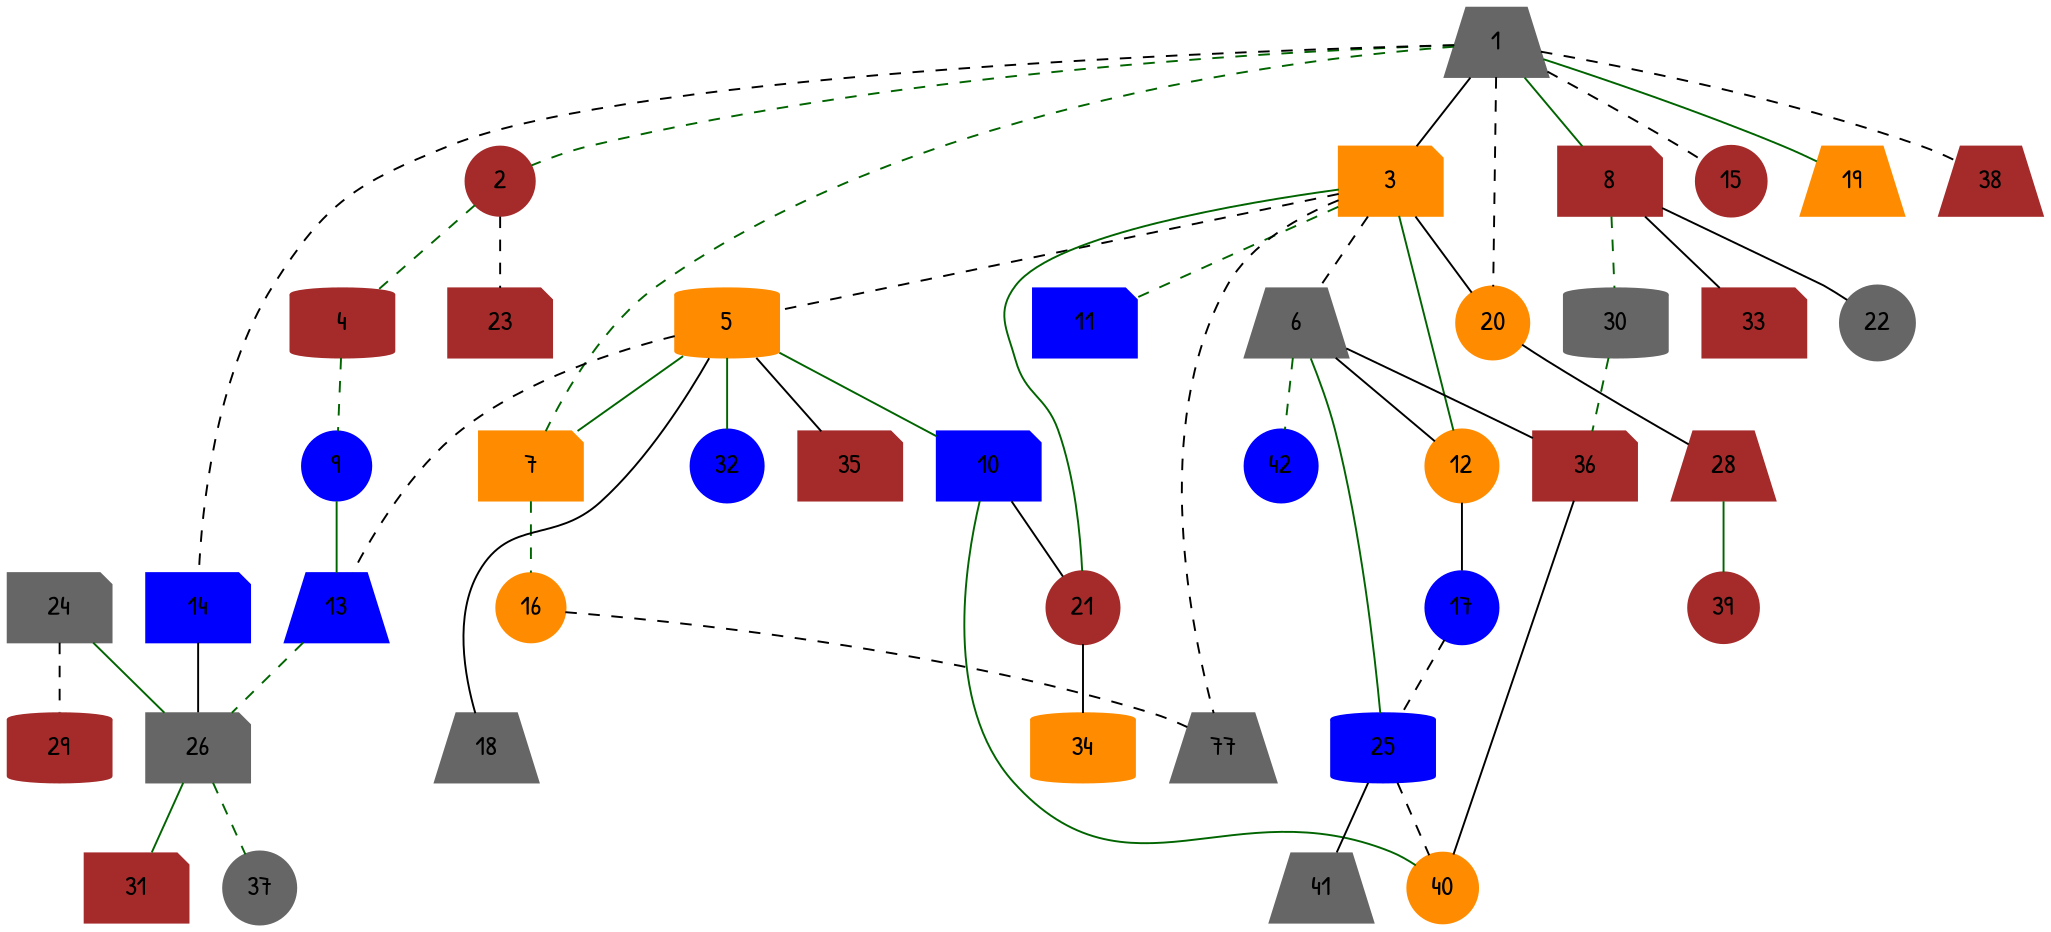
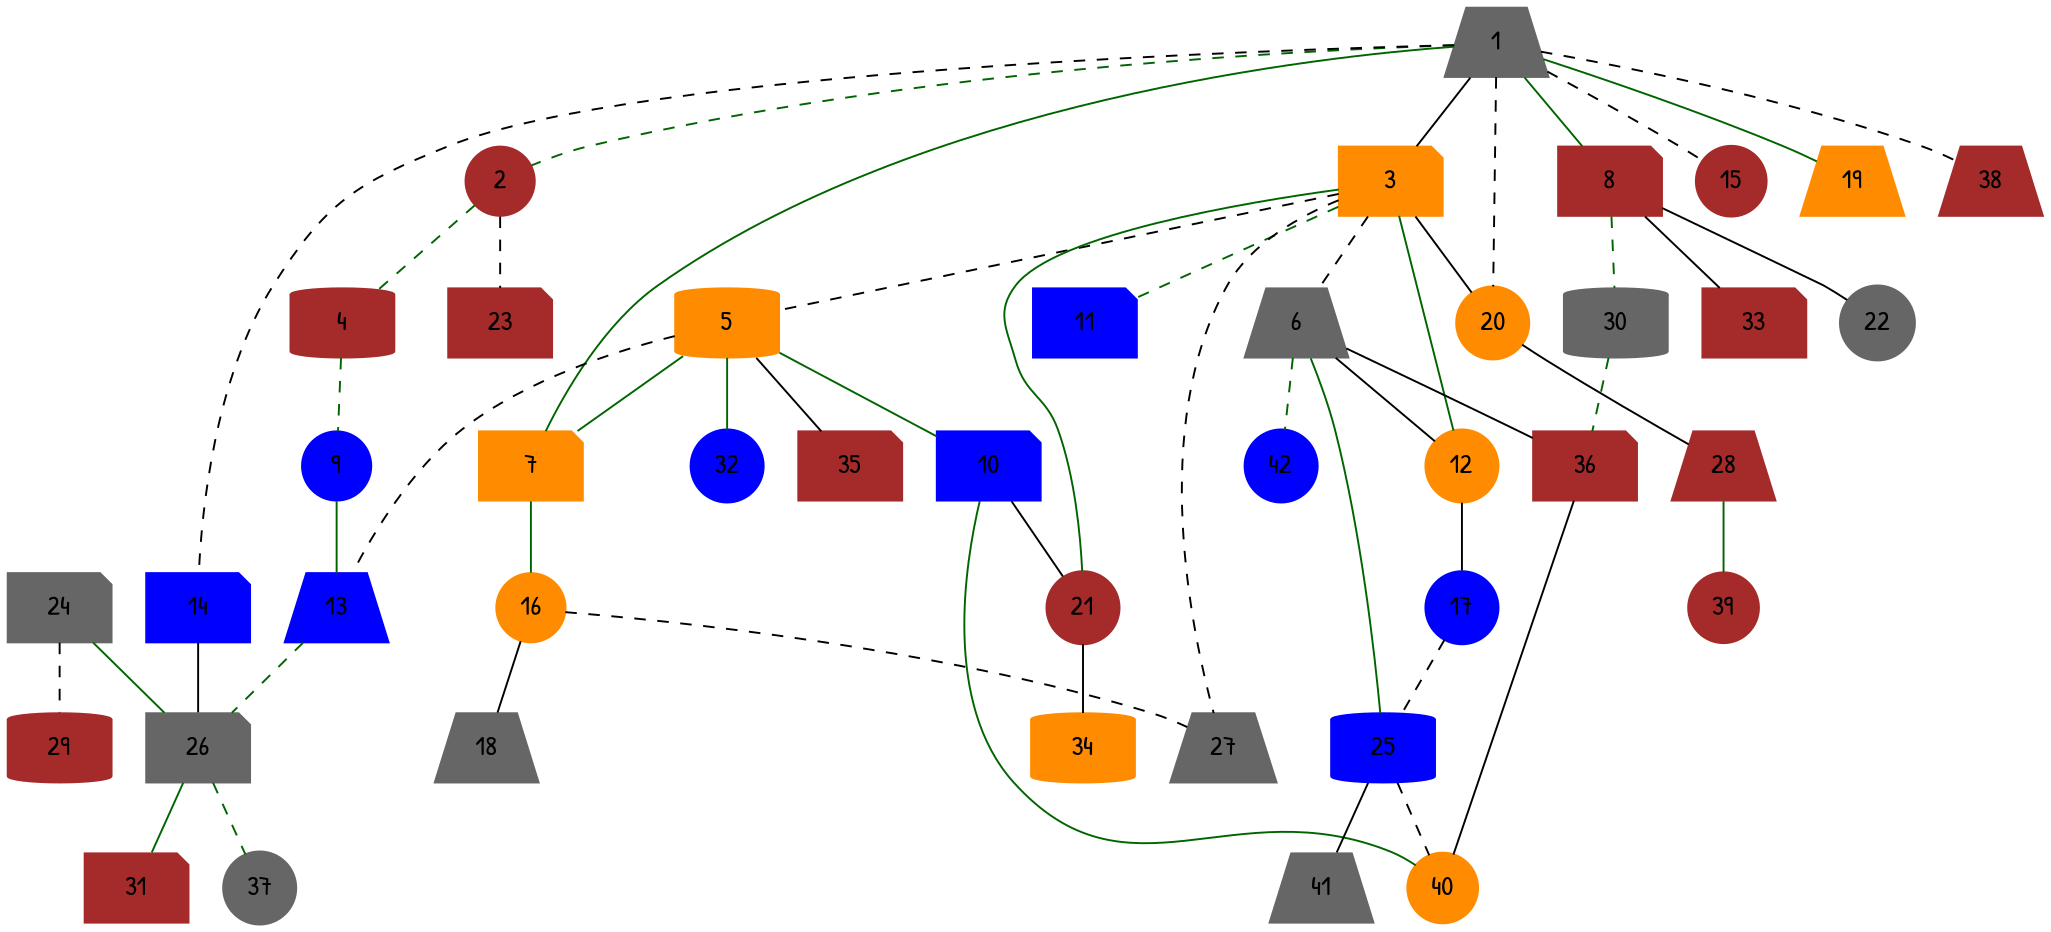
(952, 144) -> (952, 144)
(553, 527) -> (509, 677)
(531, 546) -> (531, 537)
(1223, 748) -> (1223, 748)
